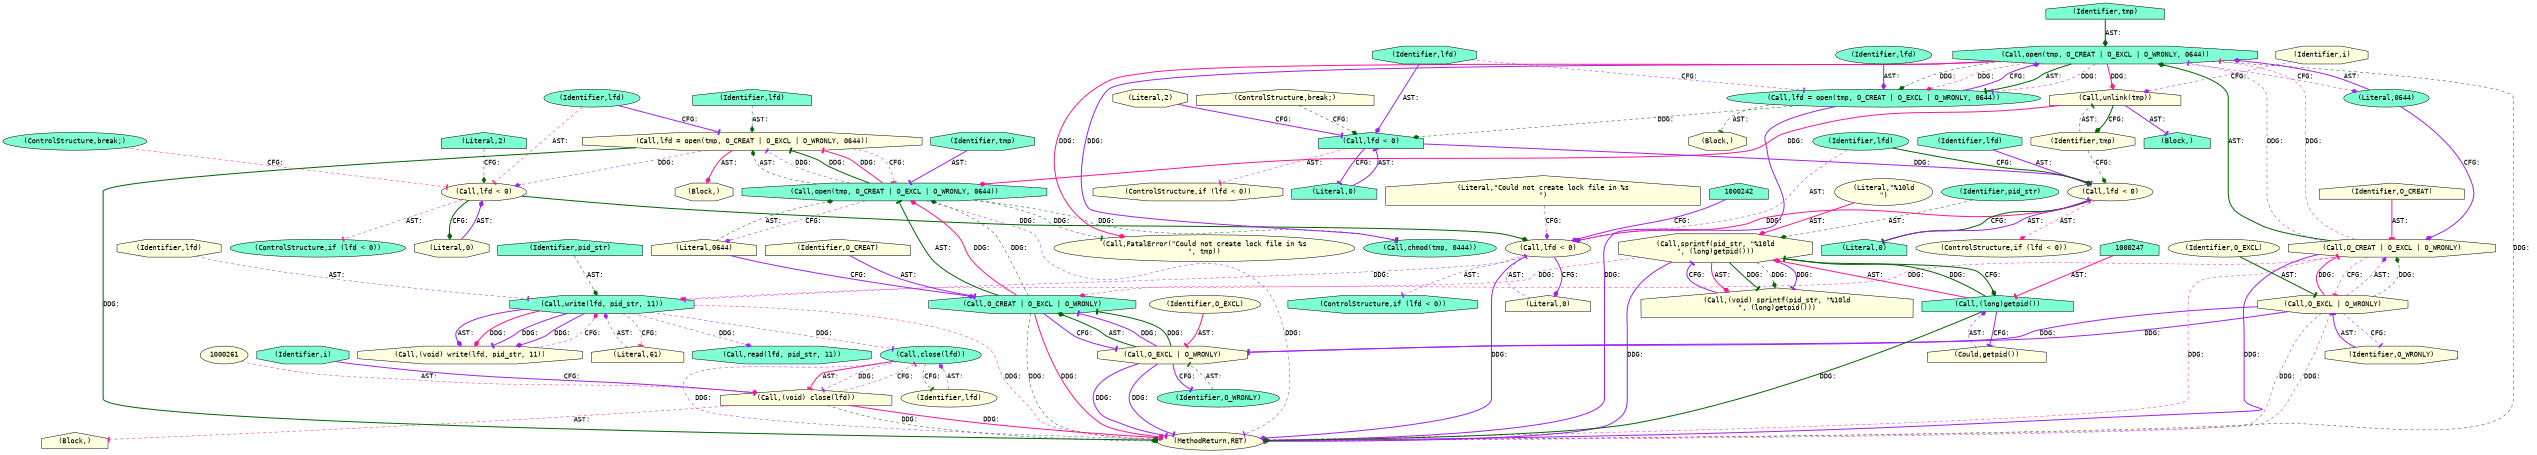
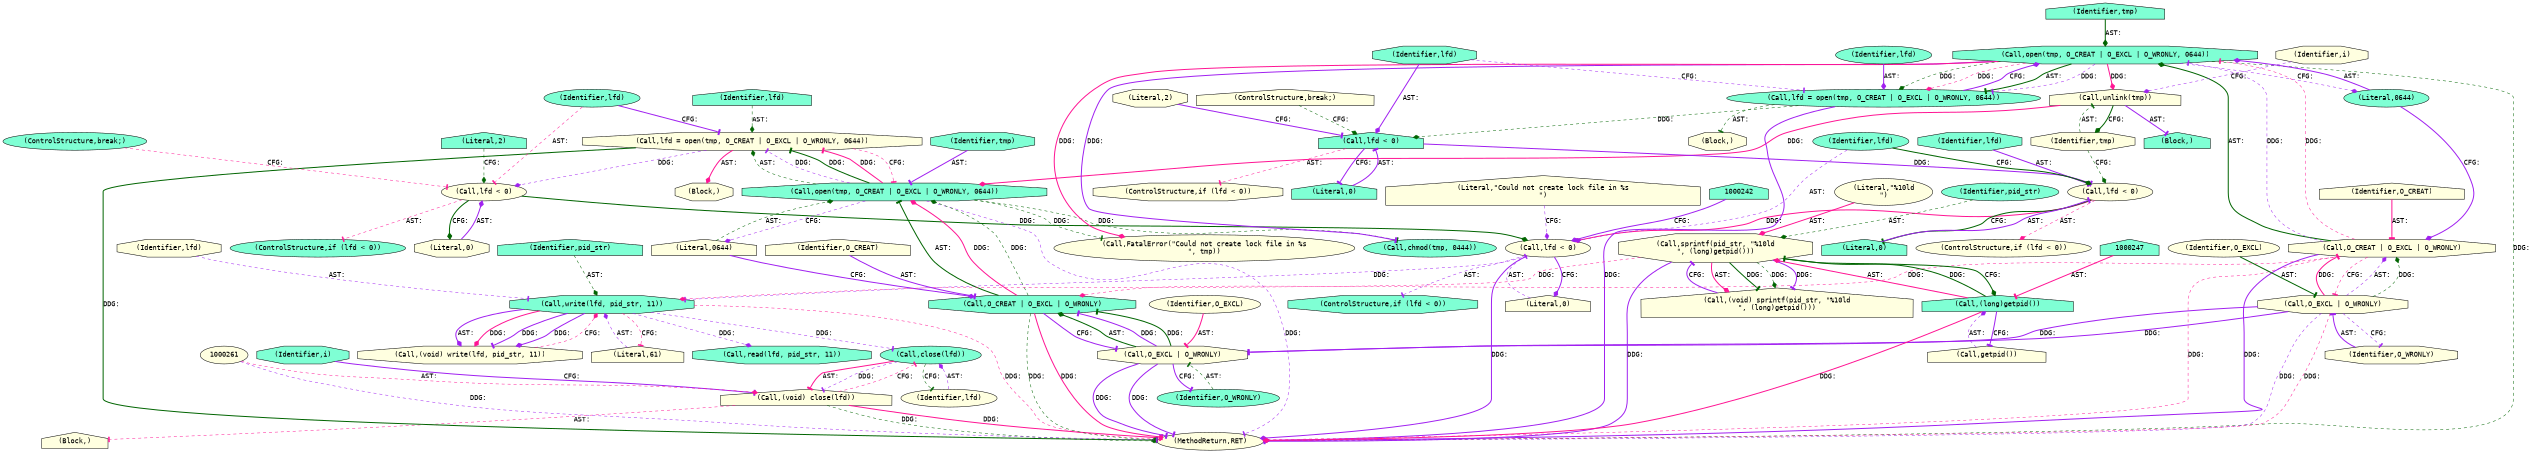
(1987, 355) -> (1987, 355)
(804, 423) -> (695, 421)
(1635, 423) -> (1635, 423)
